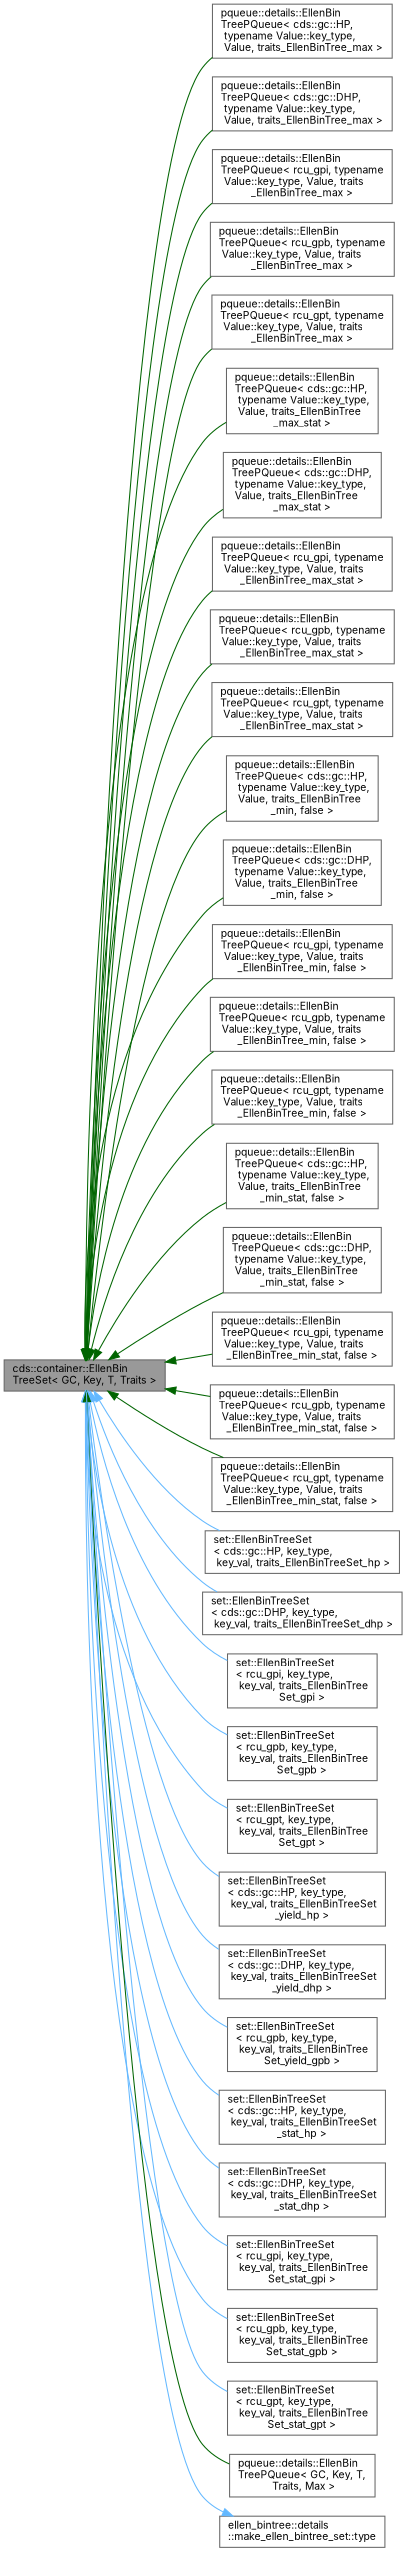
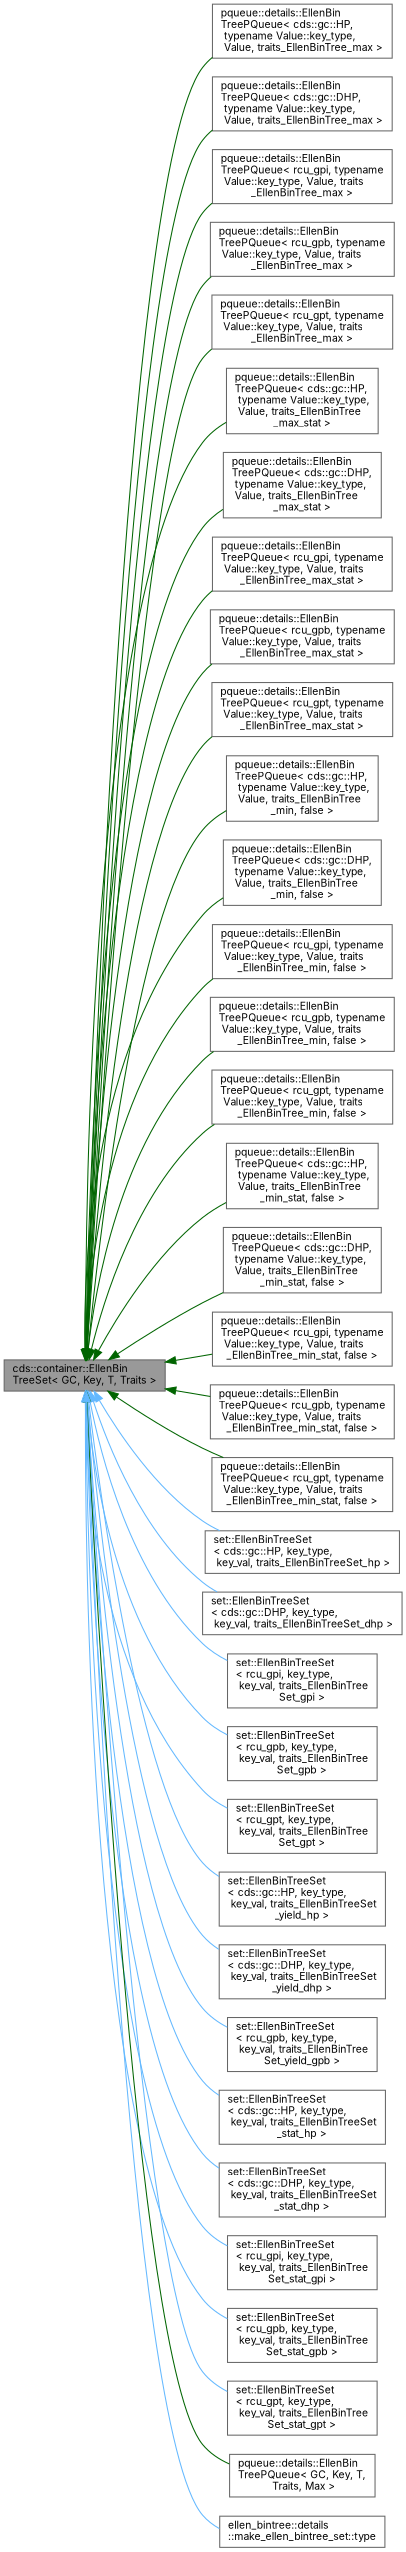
(133, 2131) -> (133, 2144)
